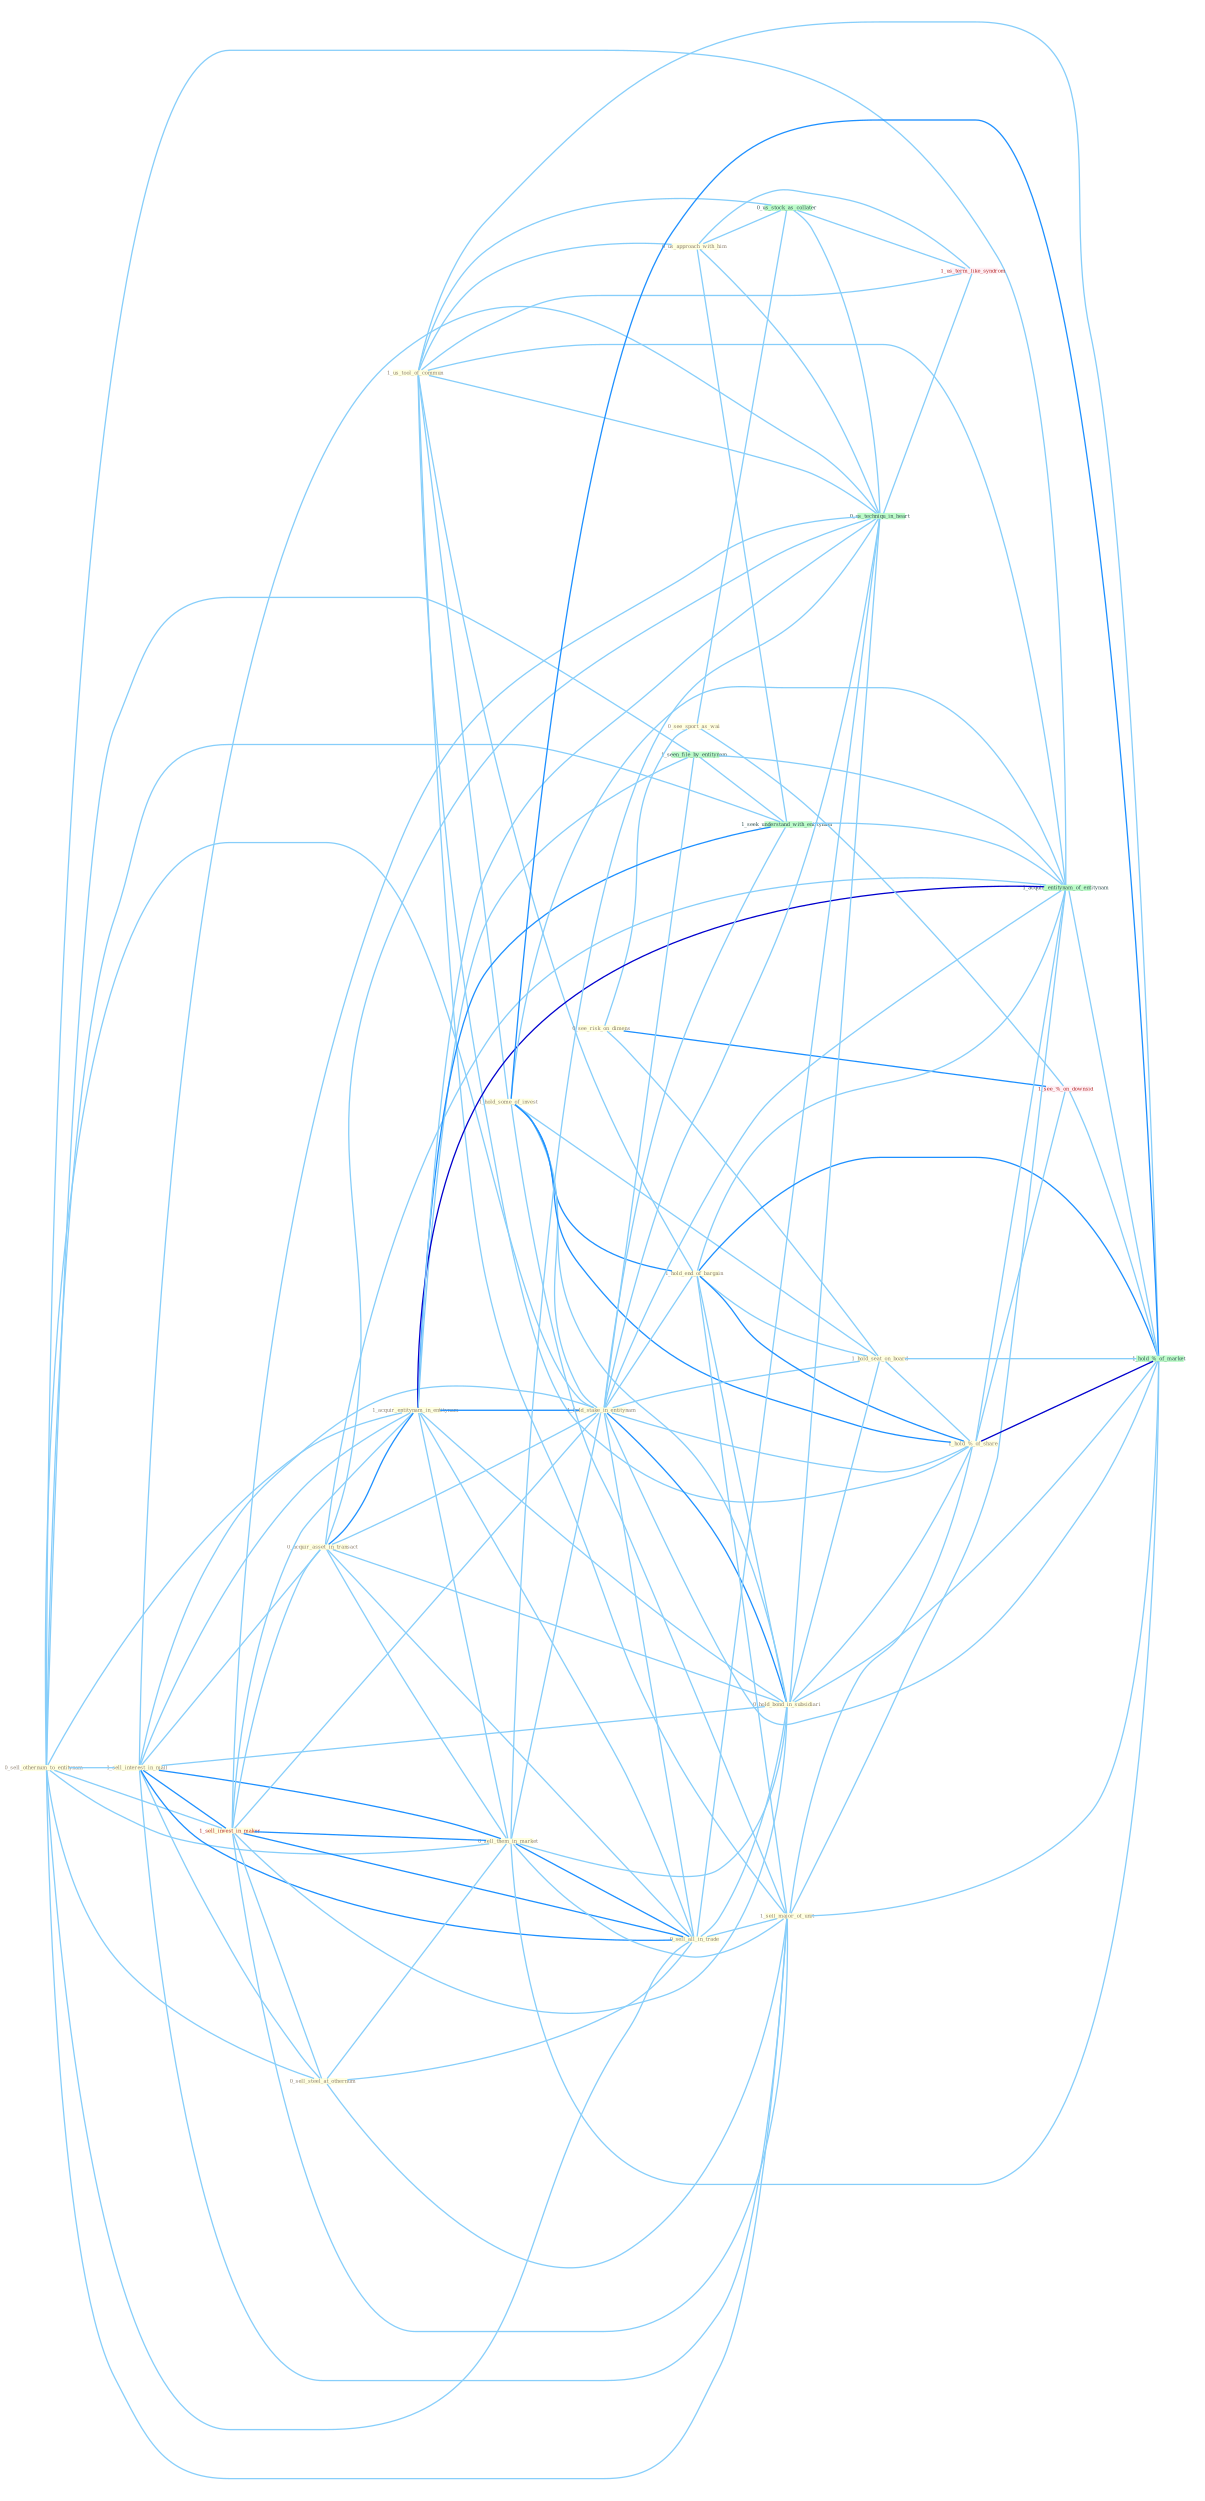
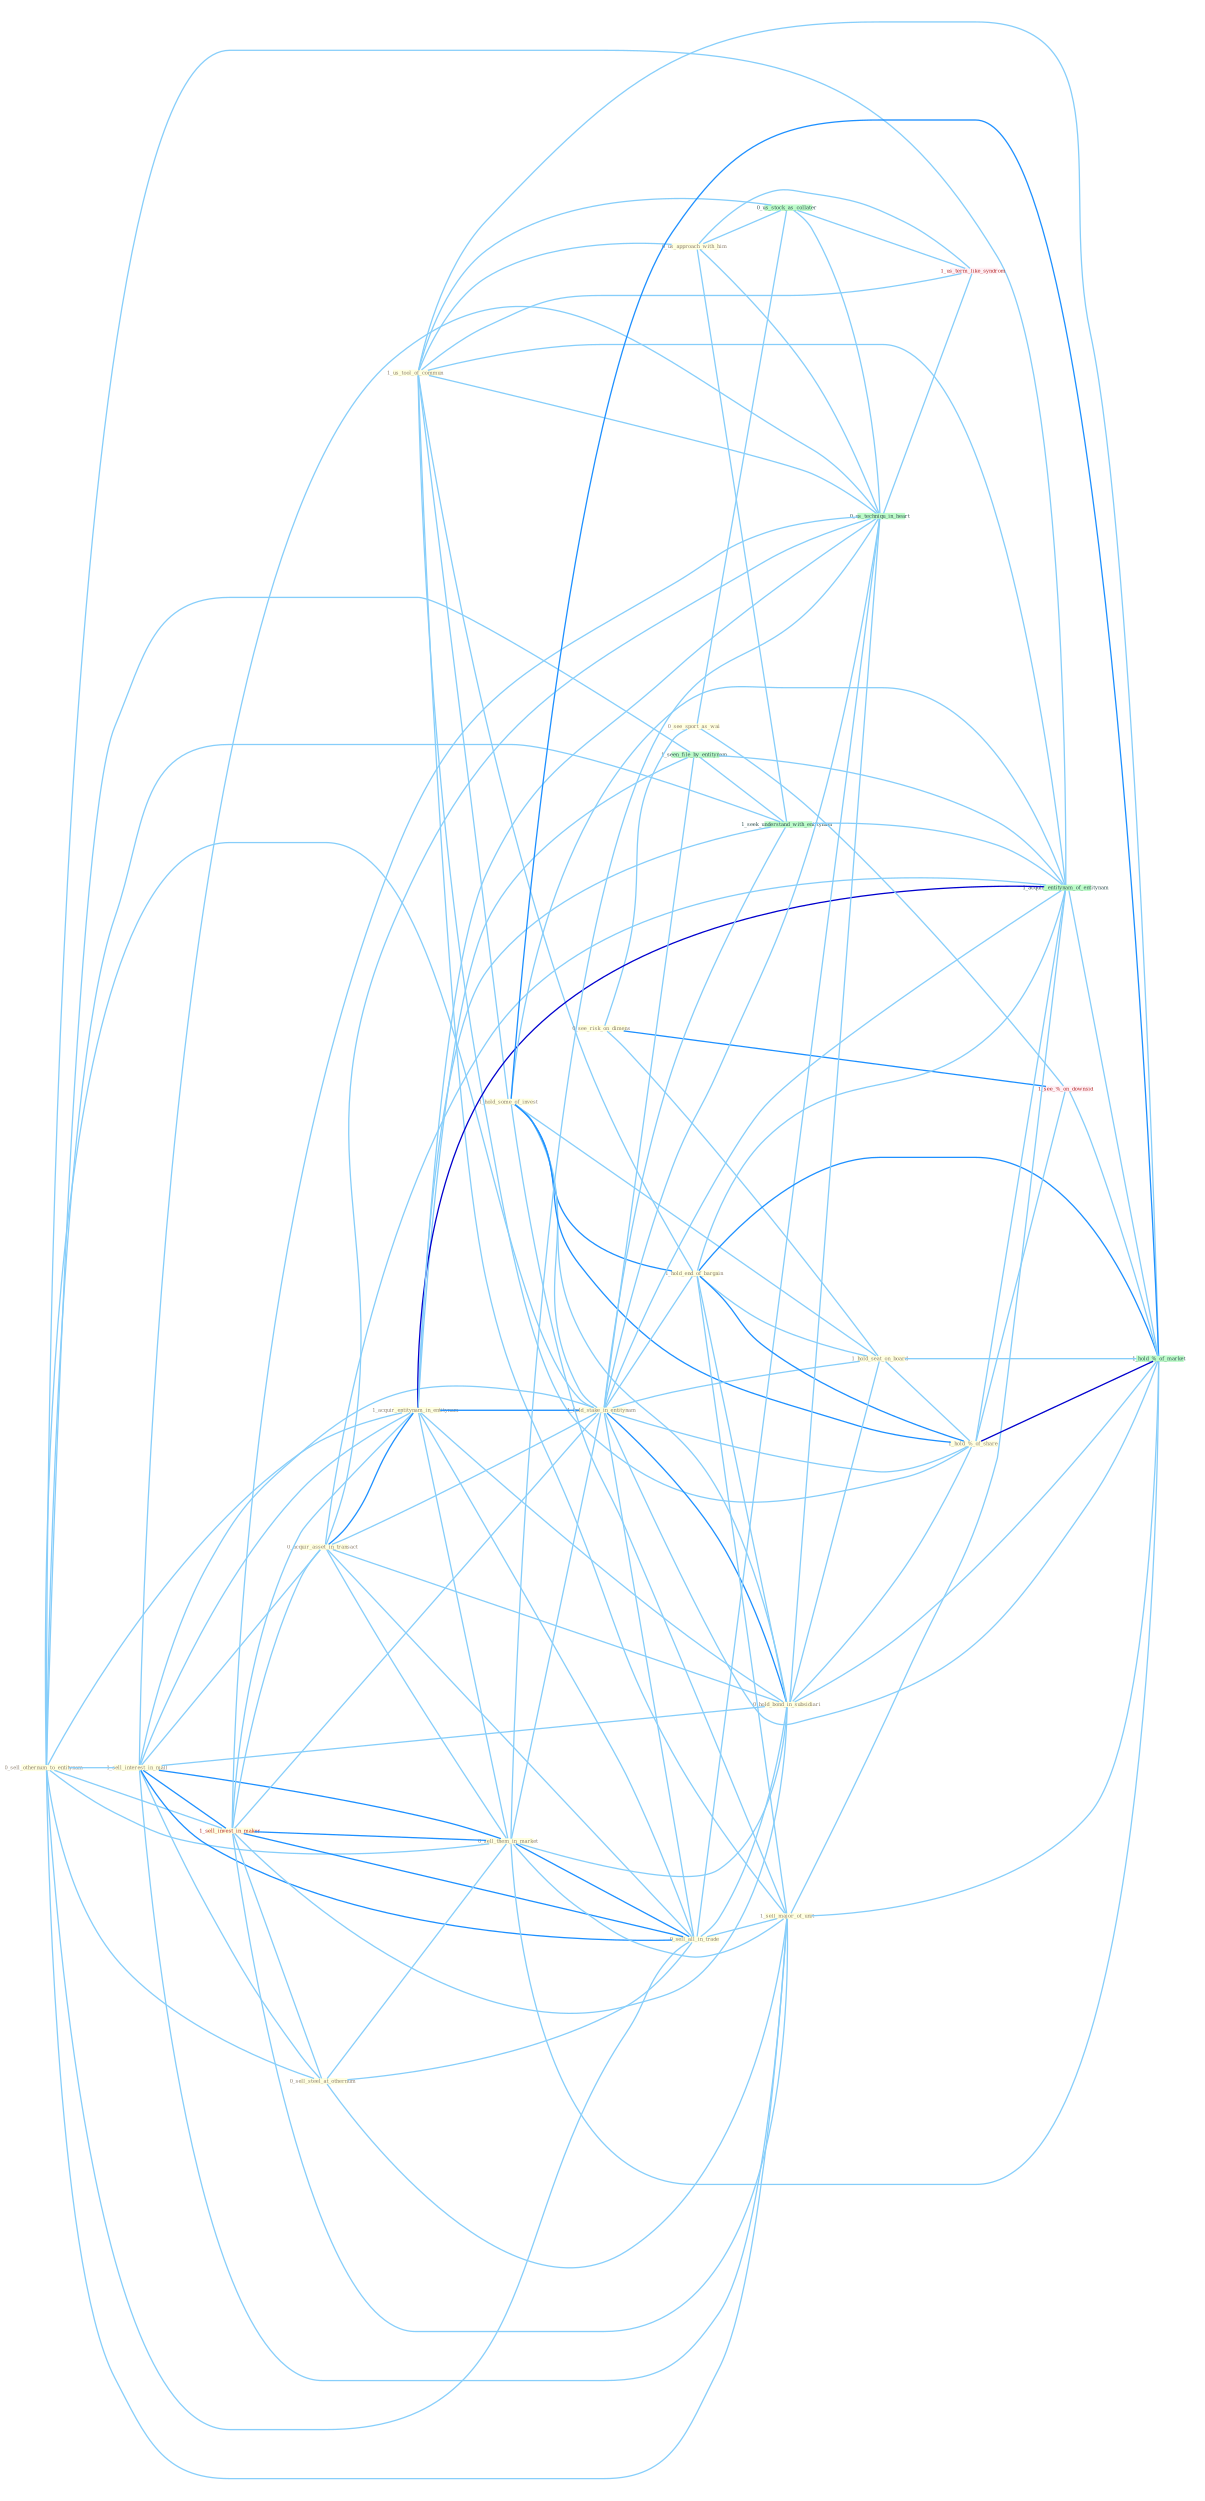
(477, 990) -> (477, 990)
(856, 1682) -> none
